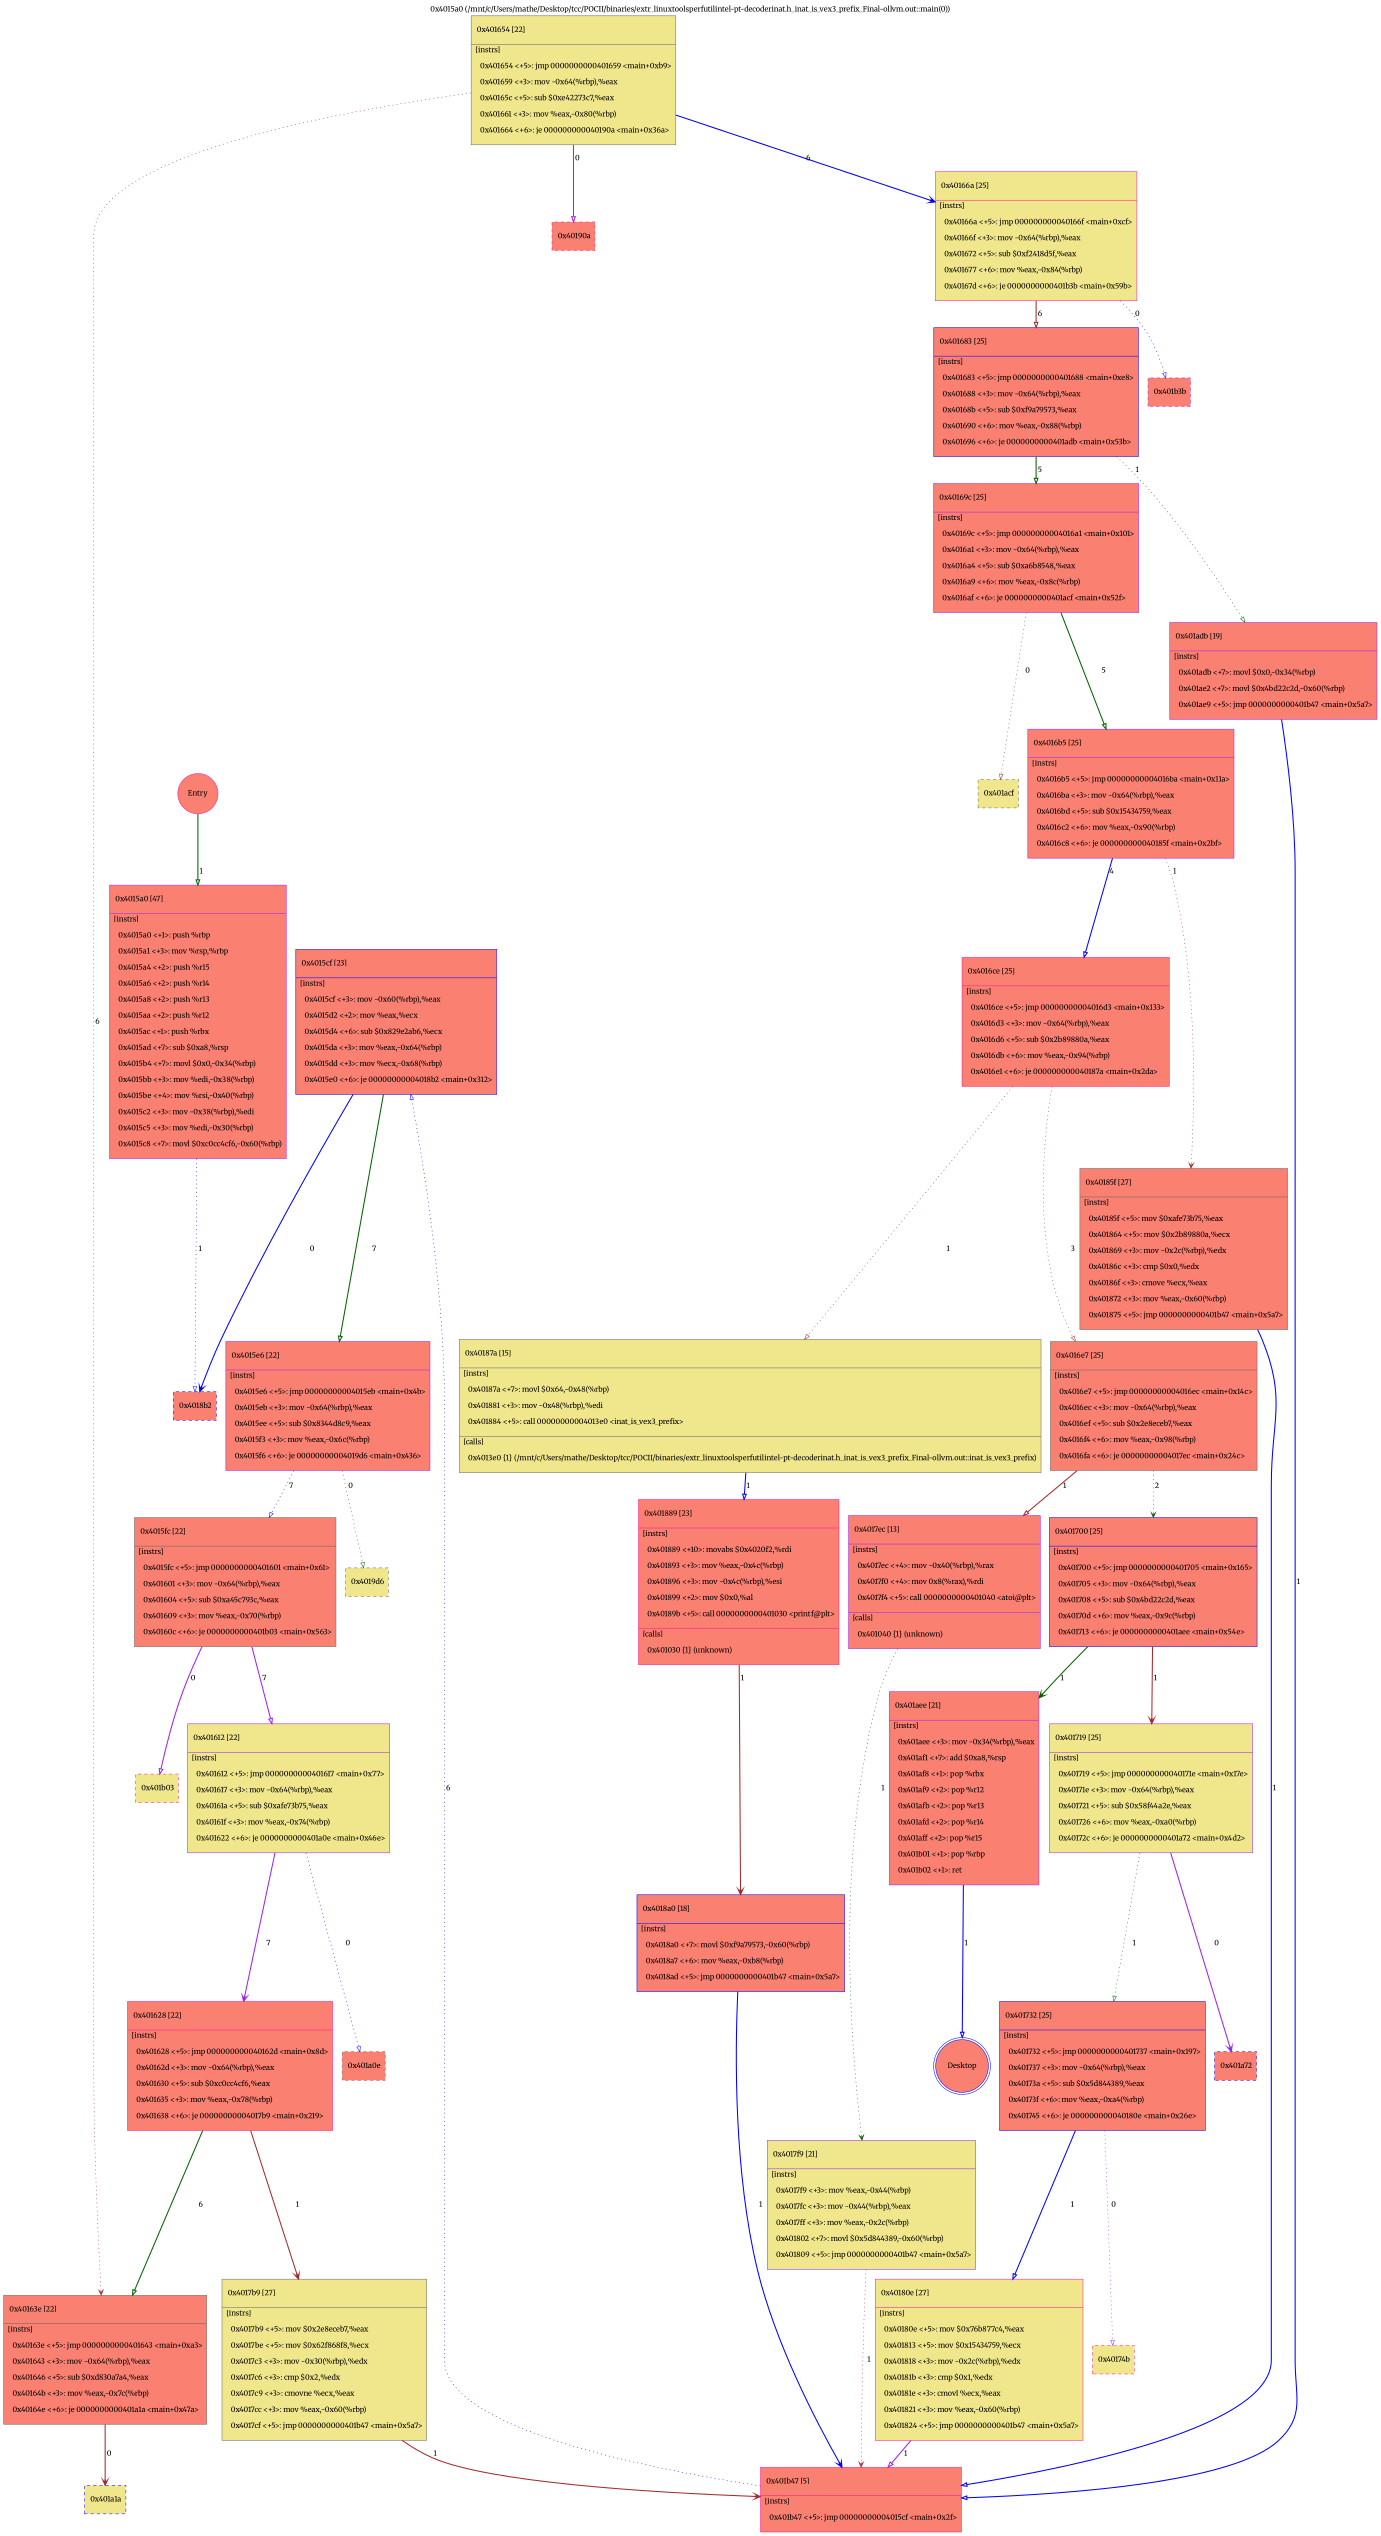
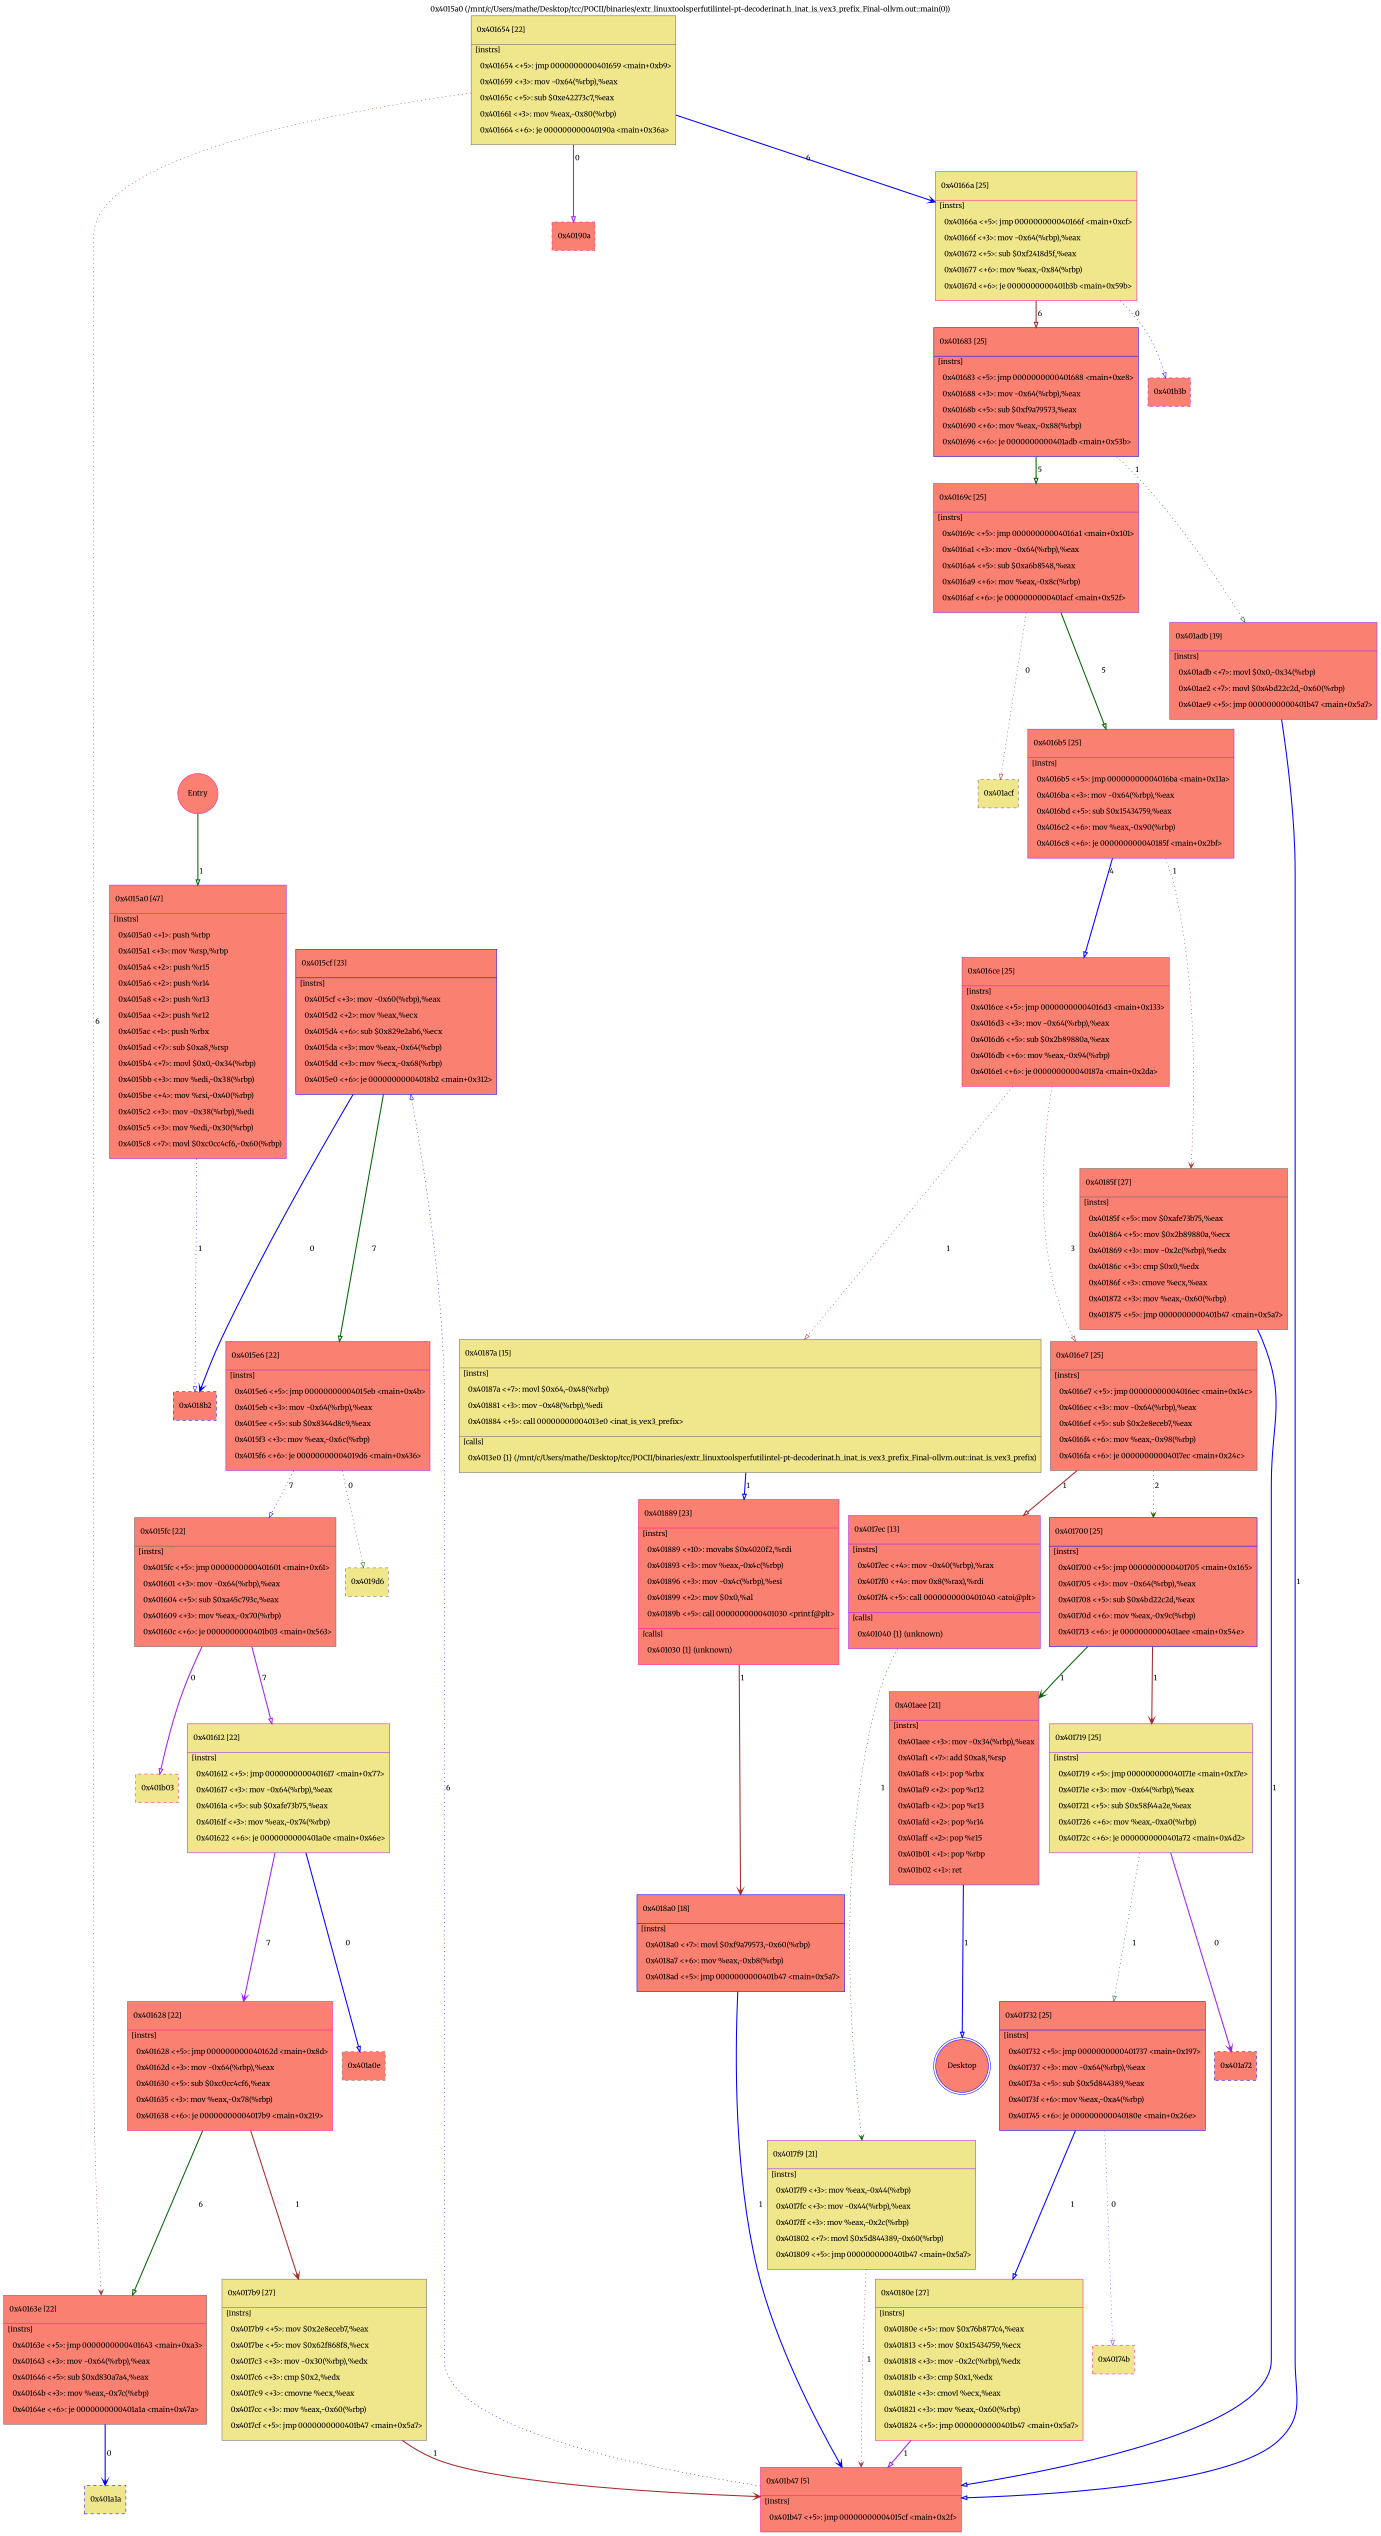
(332, 1950) -> (332, 1950)
(105, 2452) -> (105, 2452)
